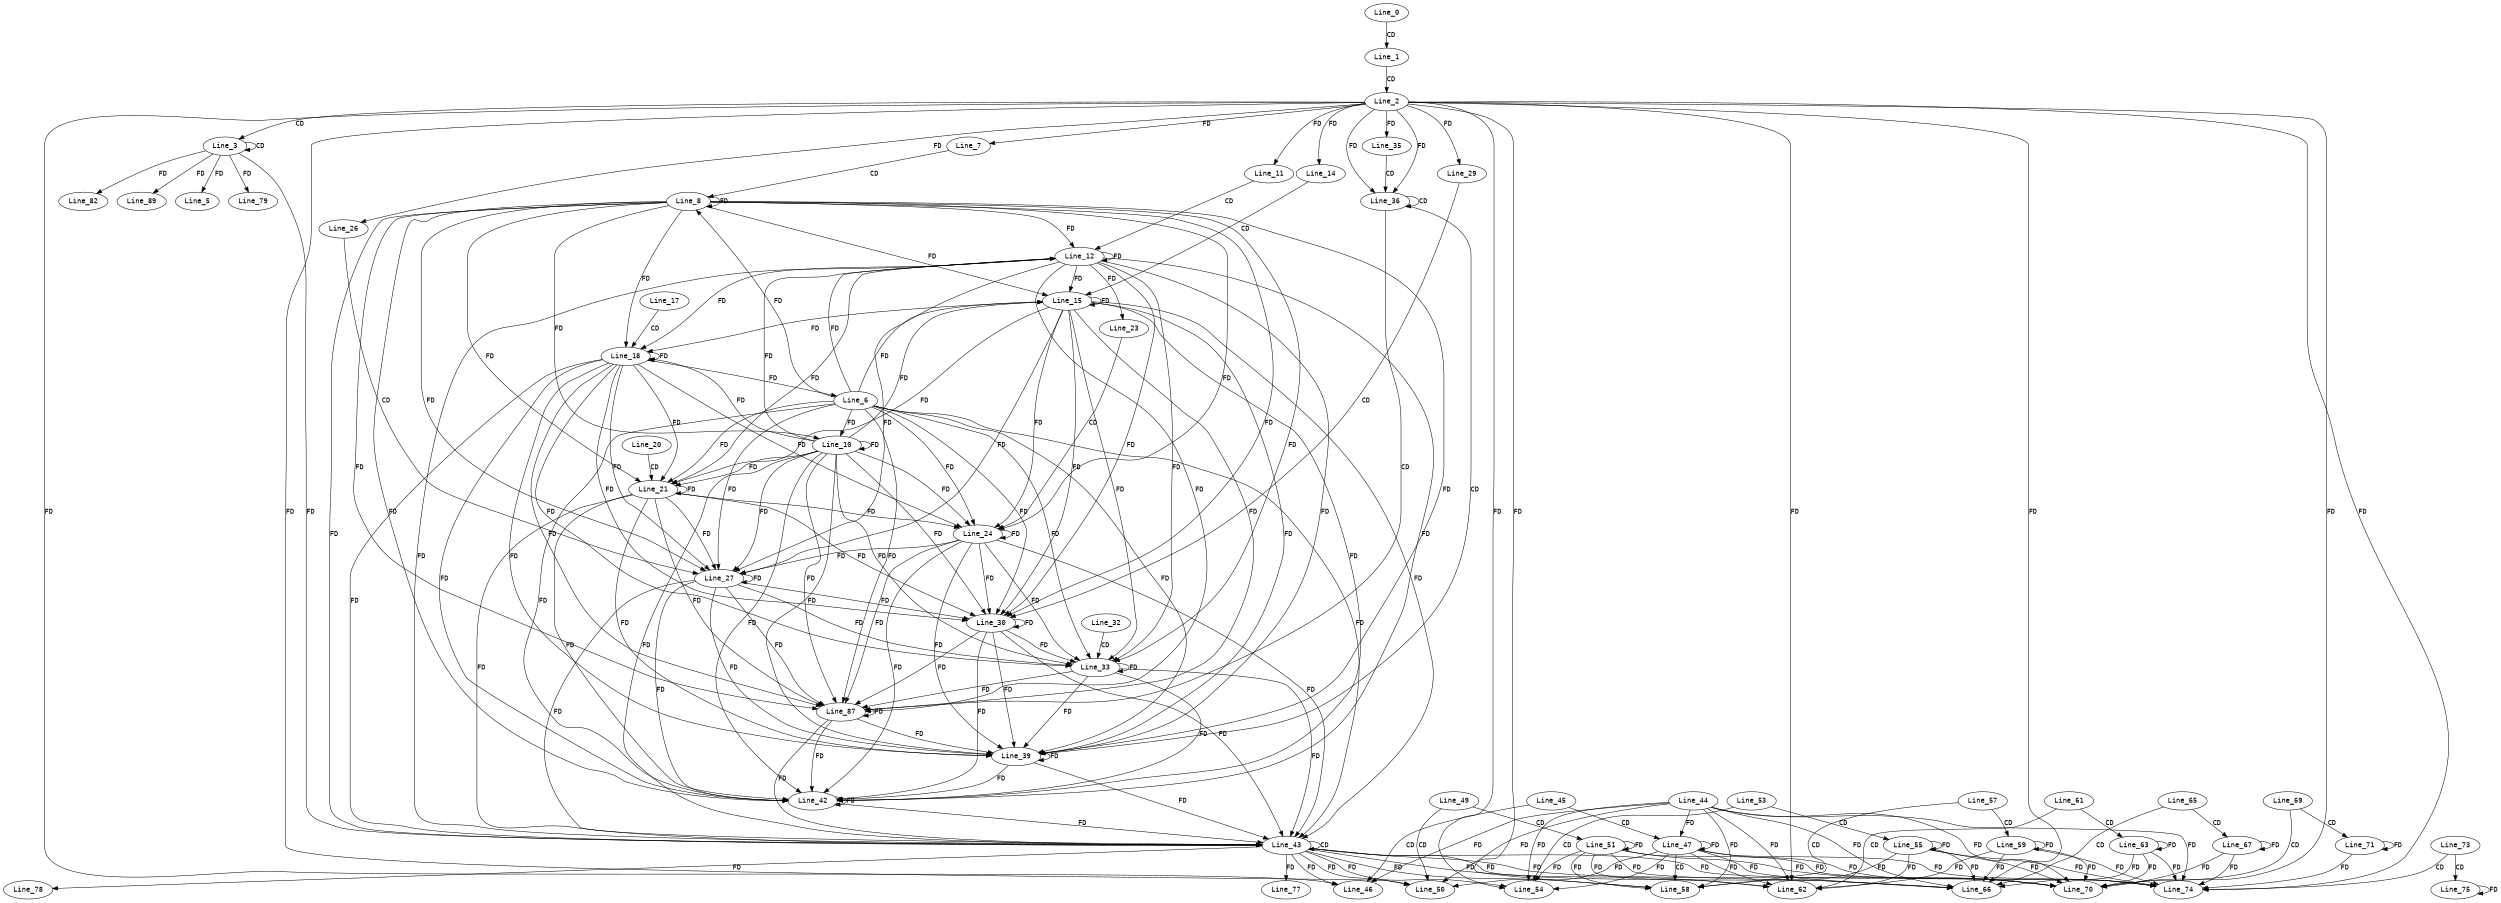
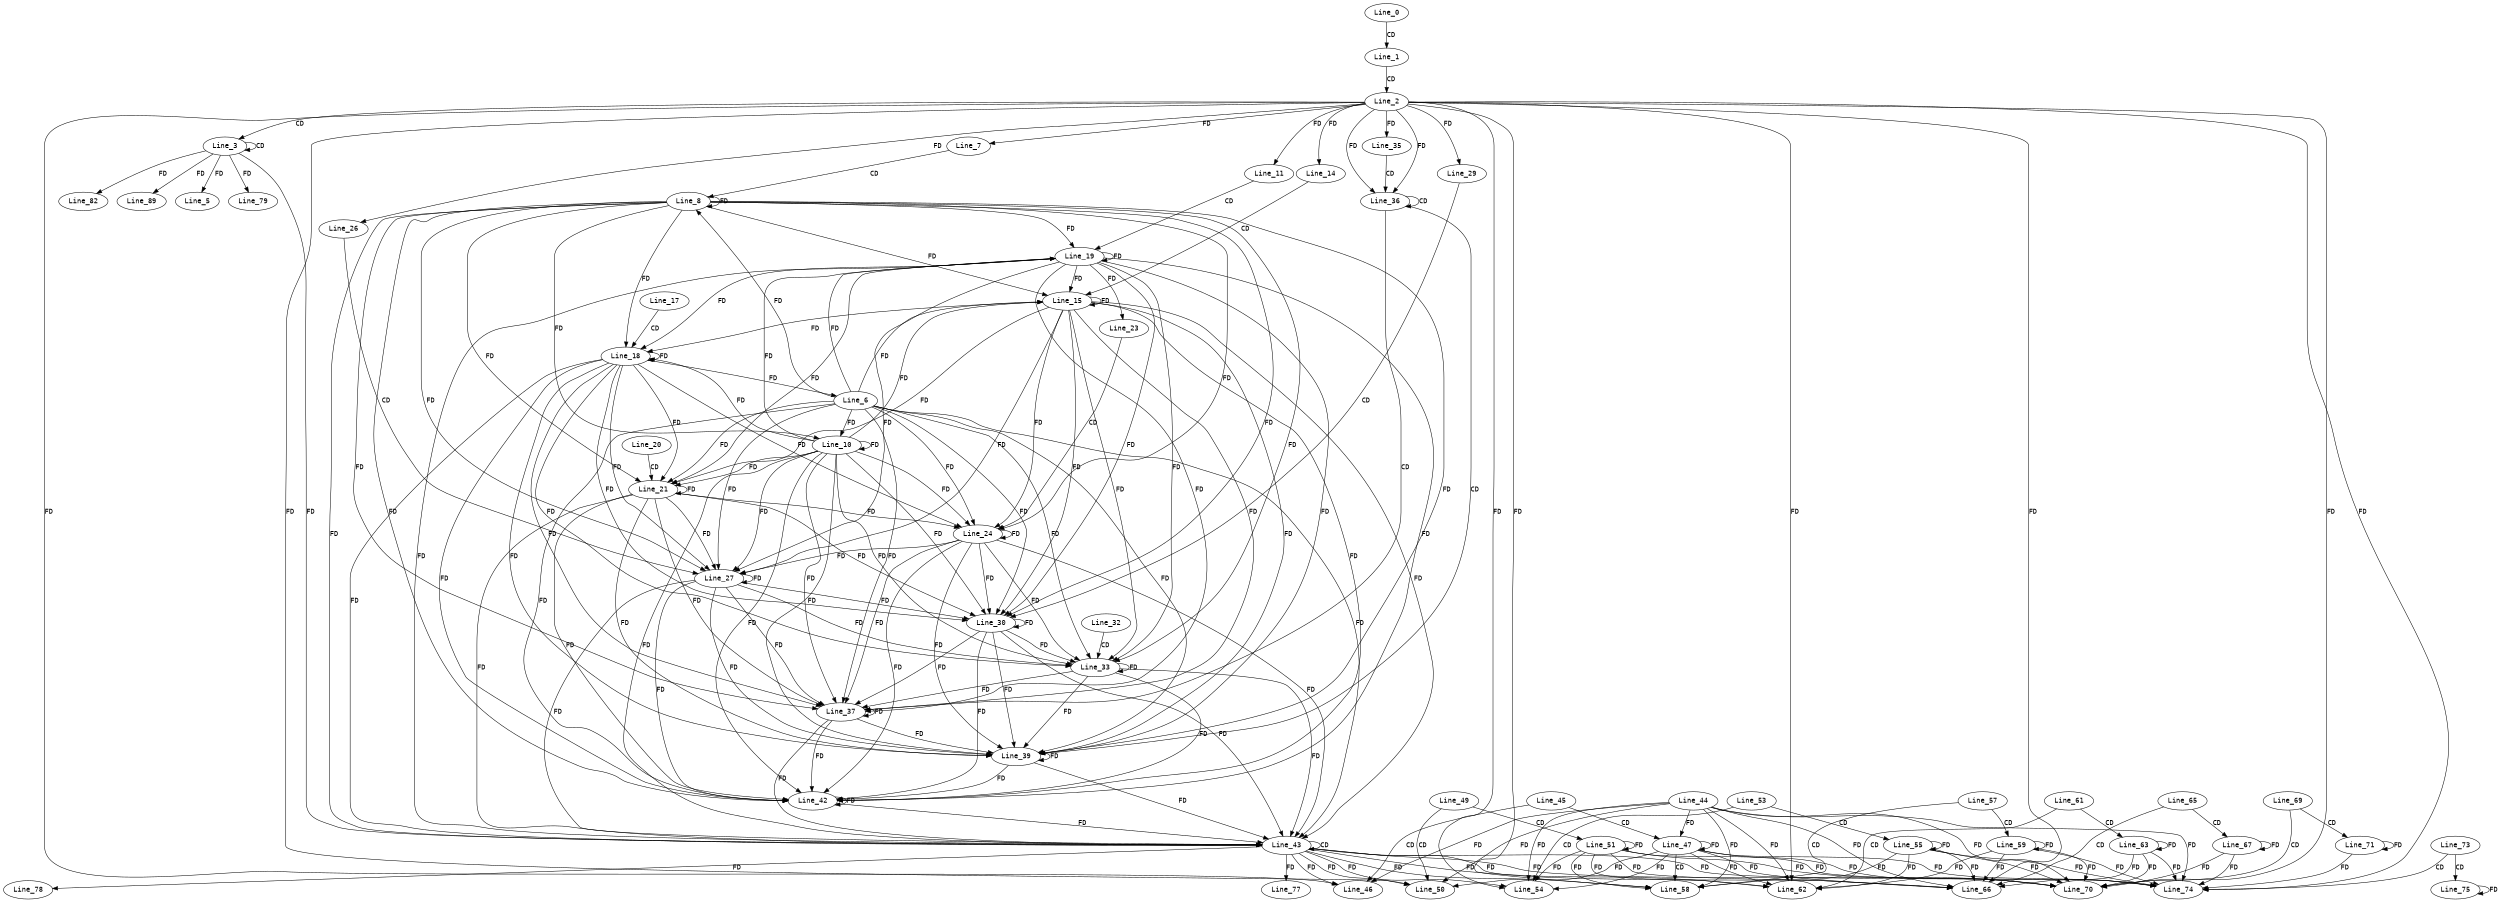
(1080, 257) -> (1080, 257)
(841, 712) -> (841, 712)
